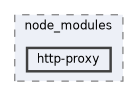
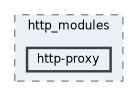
(69, 26) -> (69, 26)
